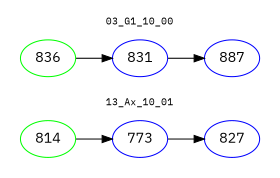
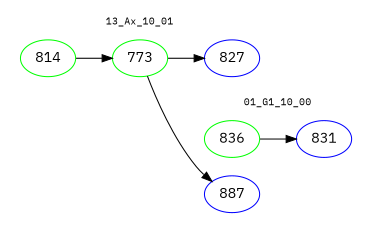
(140, 22) -> (278, 103)
(181, 58) -> (171, 128)
(140, 139) -> (140, 58)
